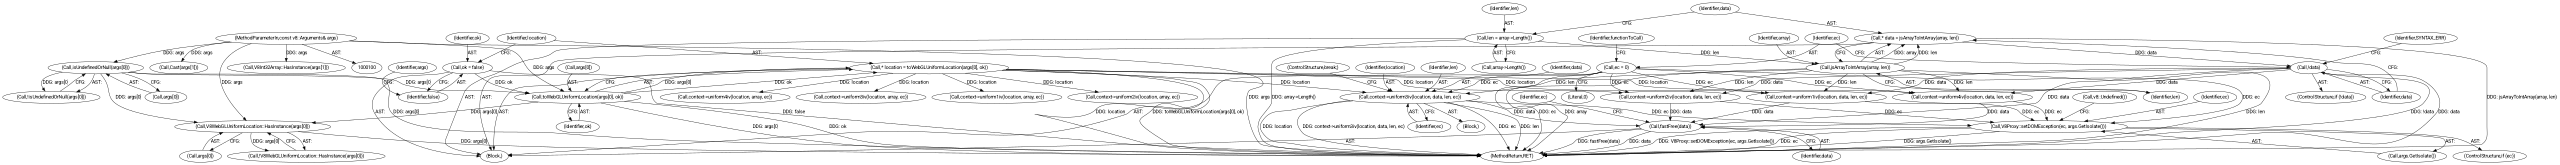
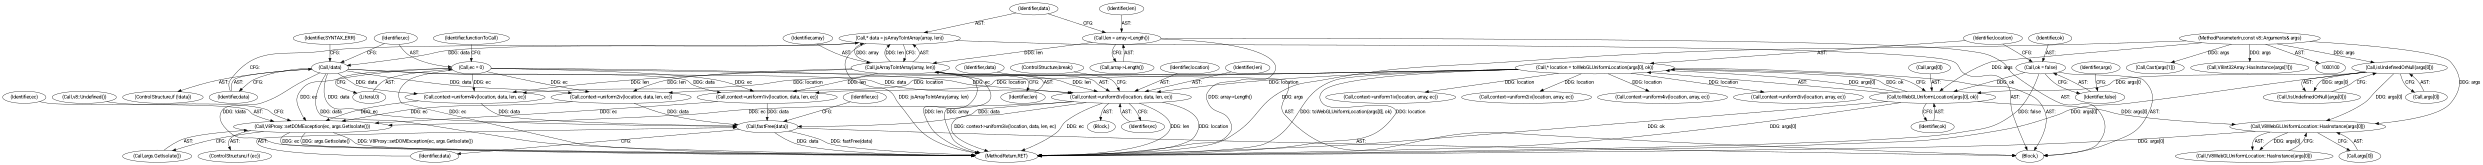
none -> (406, 74)
none -> (746, 76)
(2451, 141) -> (222, 141)
